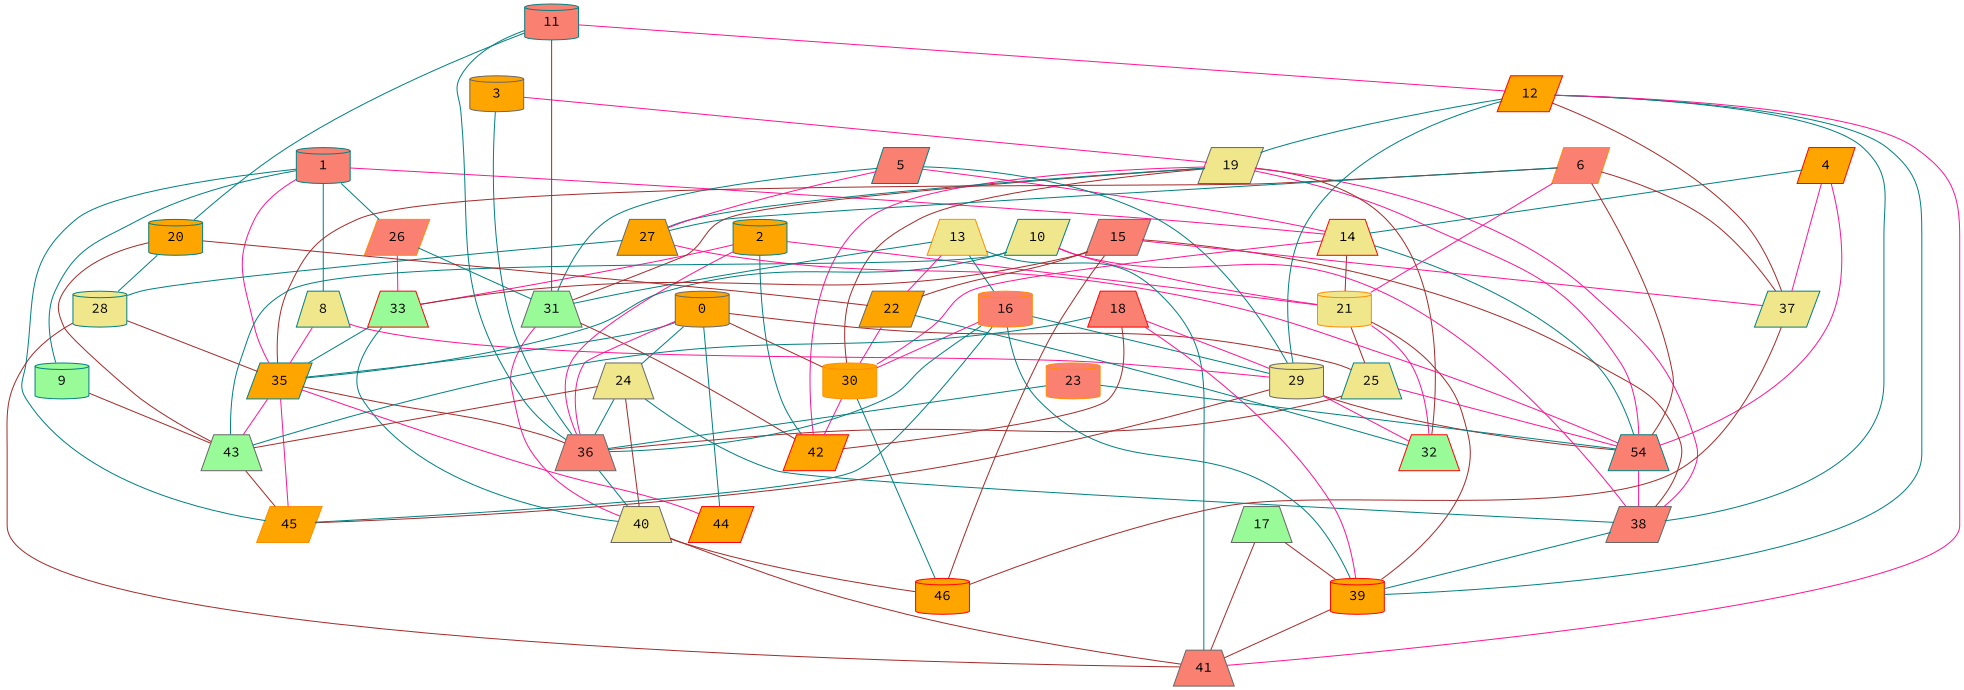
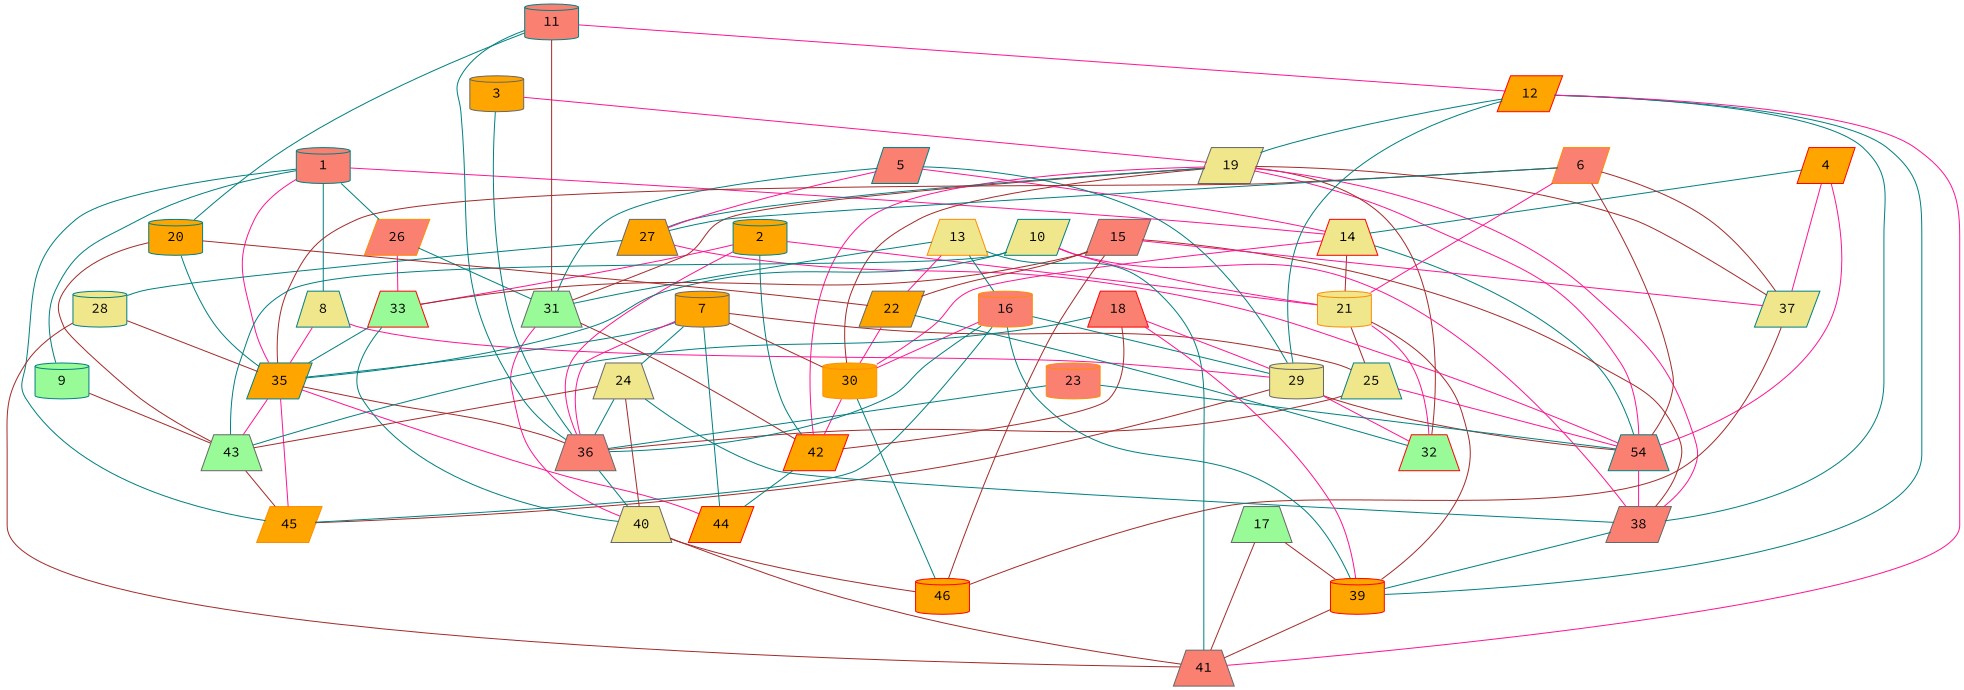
(1687, 174) -> (1522, 191)
(138, 273) -> (210, 318)
(702, 309) -> (702, 309)
none -> (768, 489)
